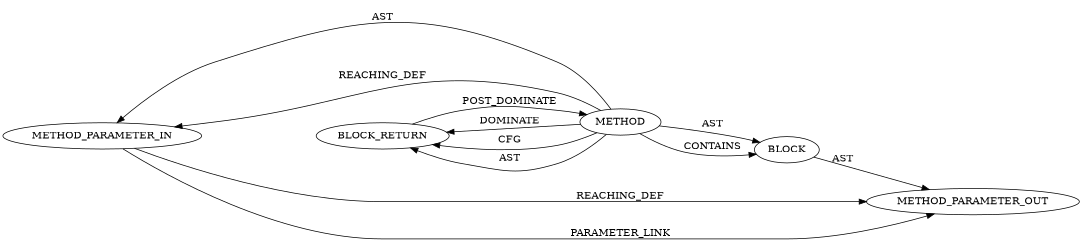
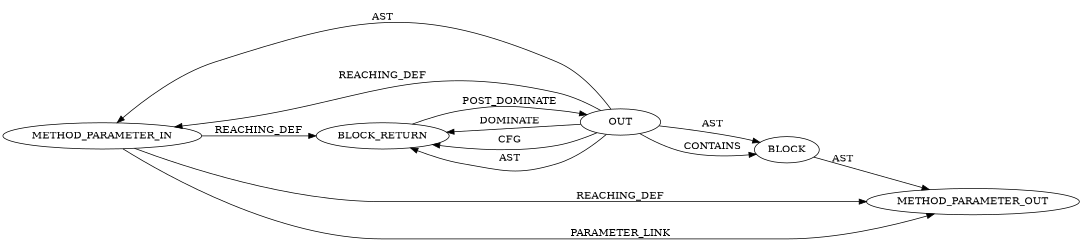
(620, 122) -> (620, 122)
none -> (255, 136)
